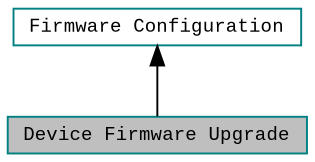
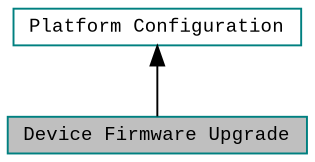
(157, 27) -> (157, 27)
